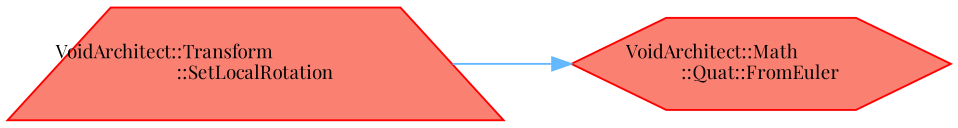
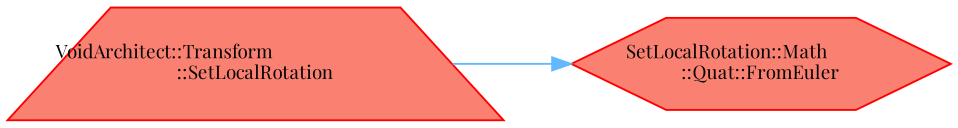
(761, 64) -> (761, 64)
